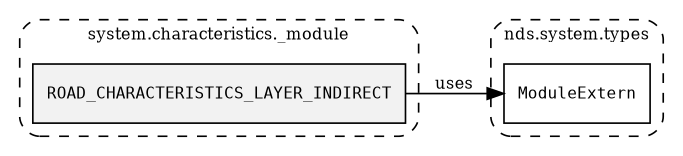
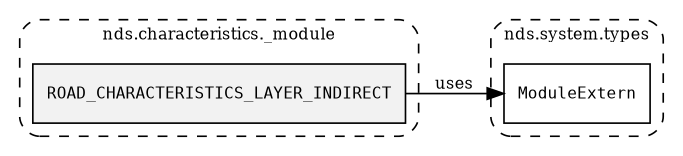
(219, 35) -> (219, 35)
